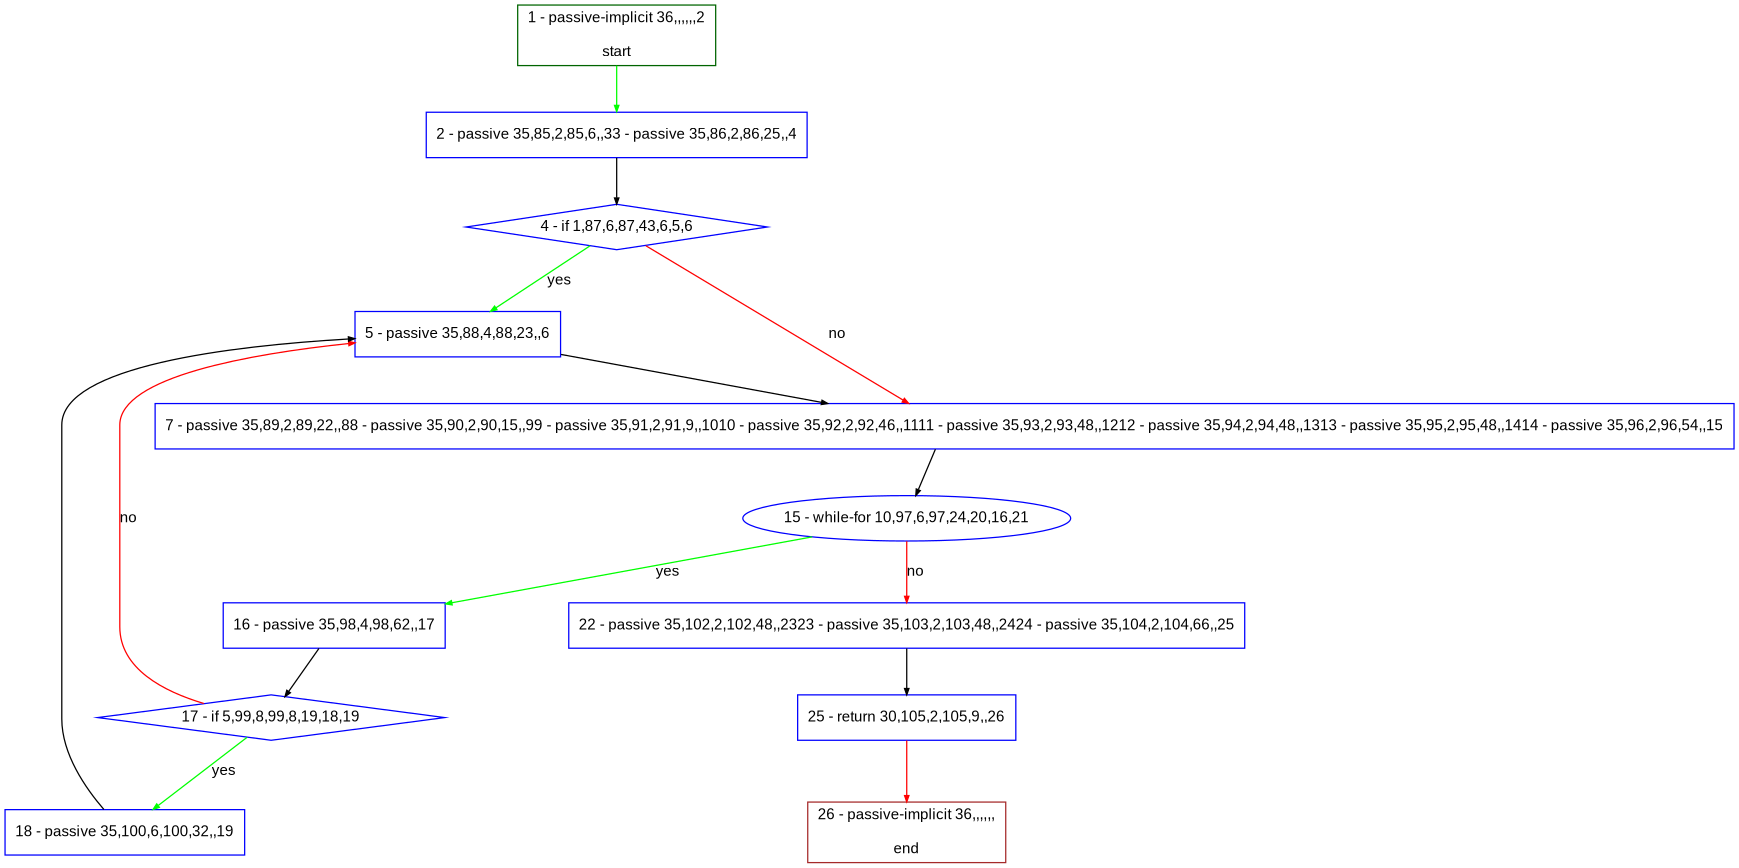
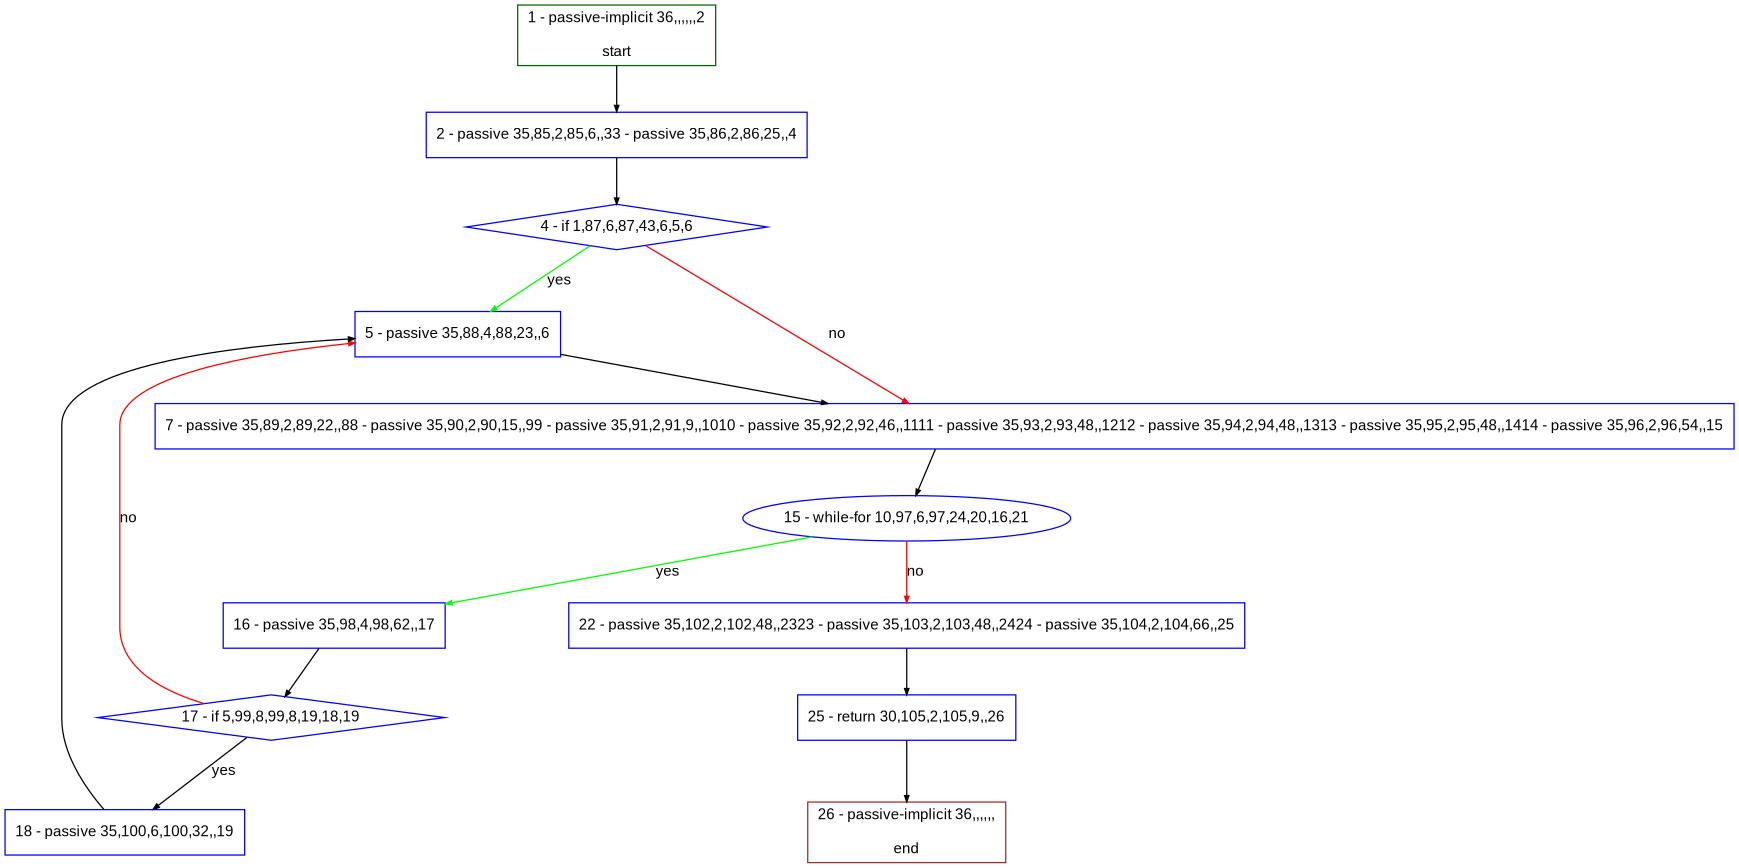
(617, 85) -> (617, 85)
(907, 768) -> (907, 768)
(203, 771) -> (203, 771)
